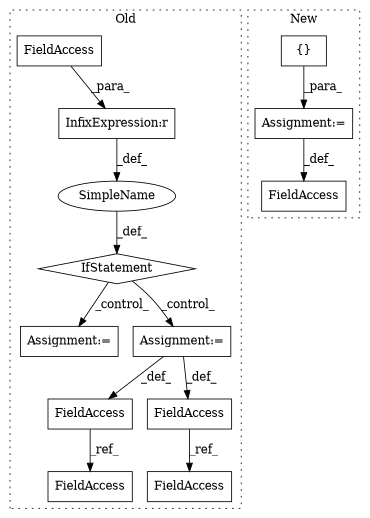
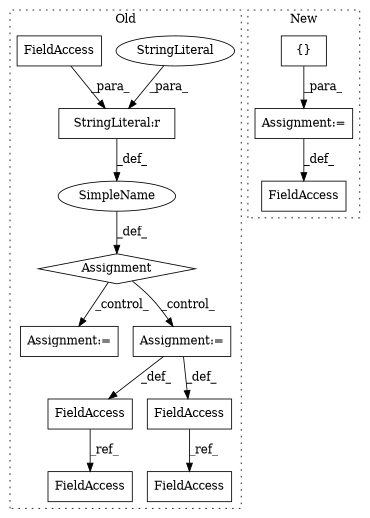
none -> (175, 51)
(117, 124) -> (117, 124)
(117, 269) -> (117, 269)
